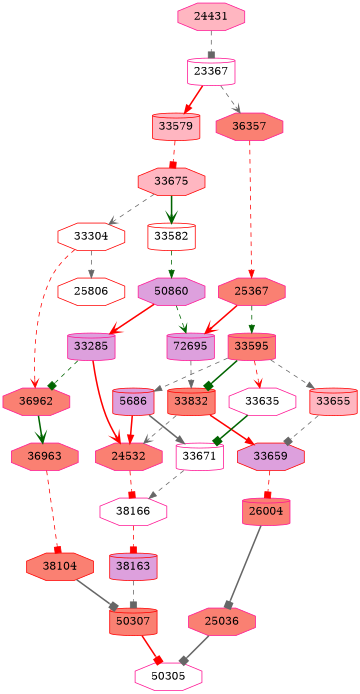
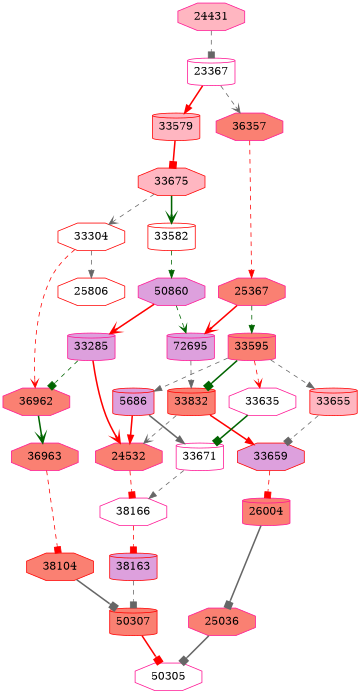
(174, 151) -> (174, 151)
